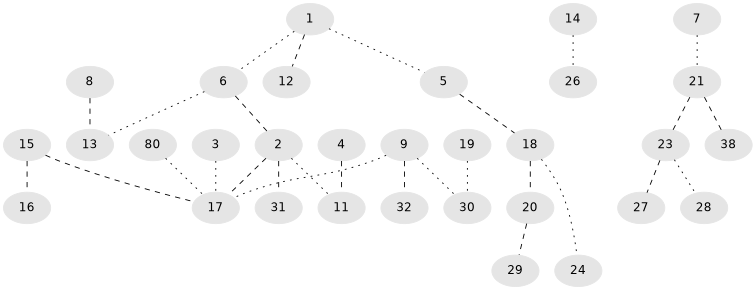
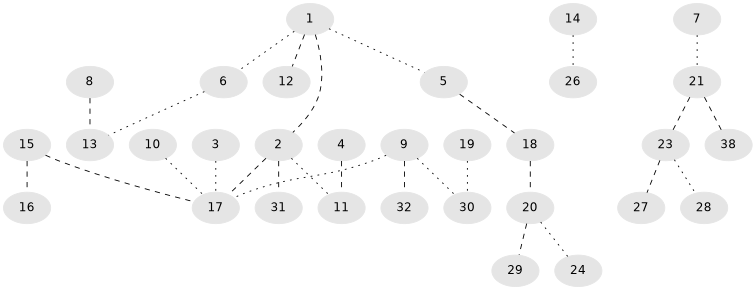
(251, 114) -> (321, 88)
(153, 145) -> (153, 145)
(566, 204) -> (554, 239)
